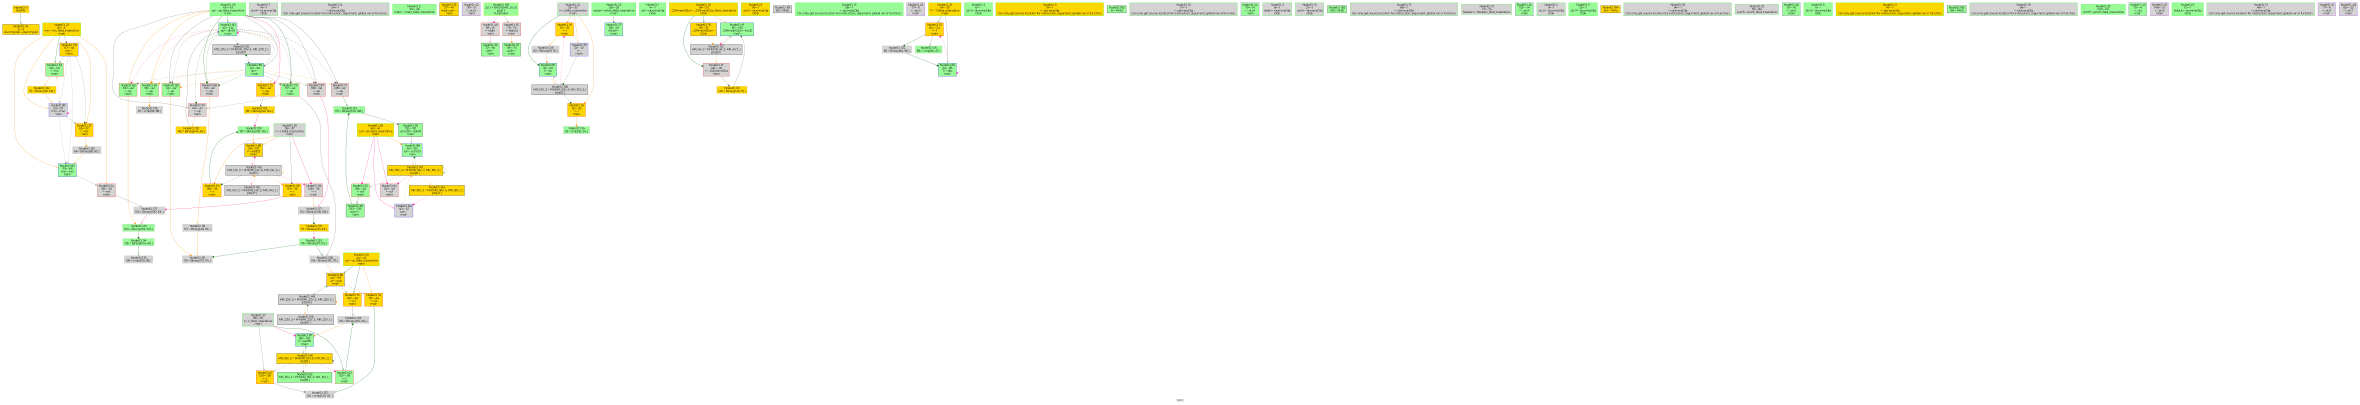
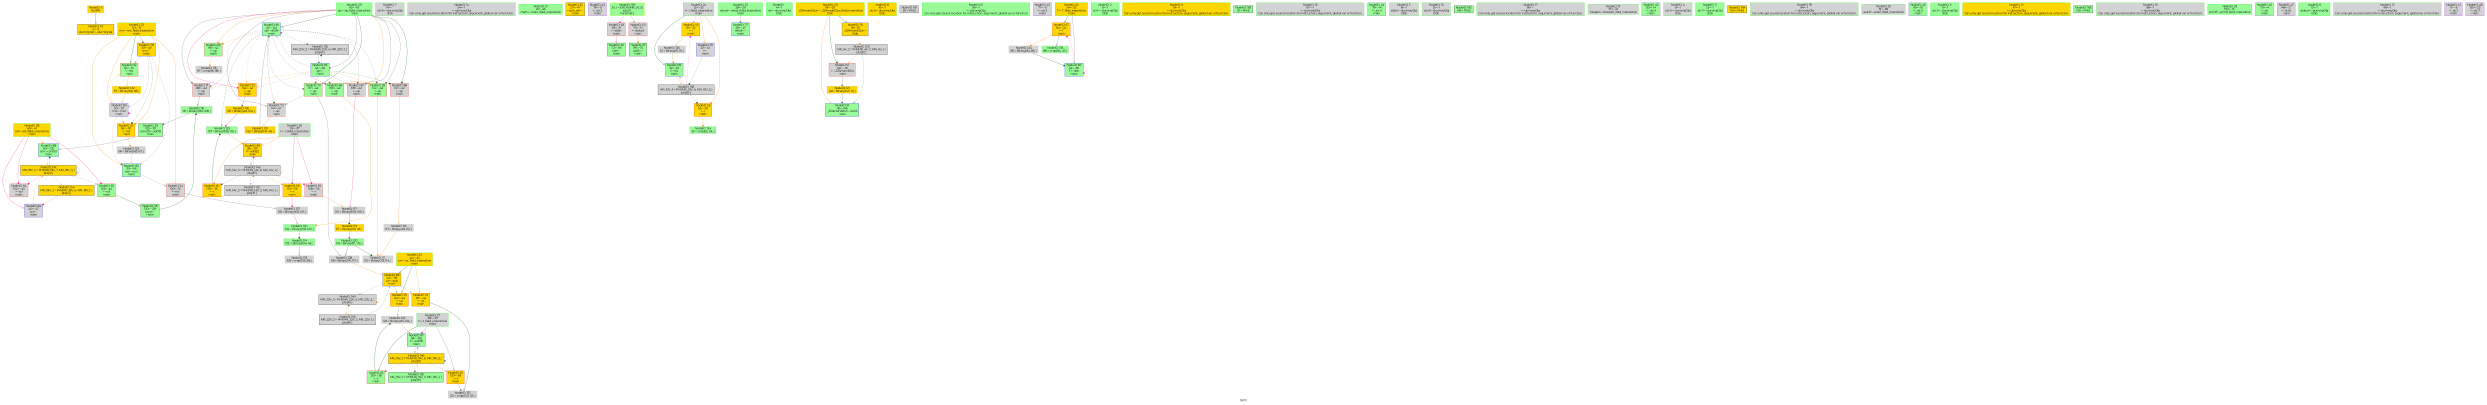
(534, 37) -> (660, 36)
(725, 40) -> none
(915, 40) -> (1042, 40)
(207, 56) -> (230, 73)
(183, 77) -> none
(394, 140) -> (40, 140)
(321, 291) -> (382, 305)
